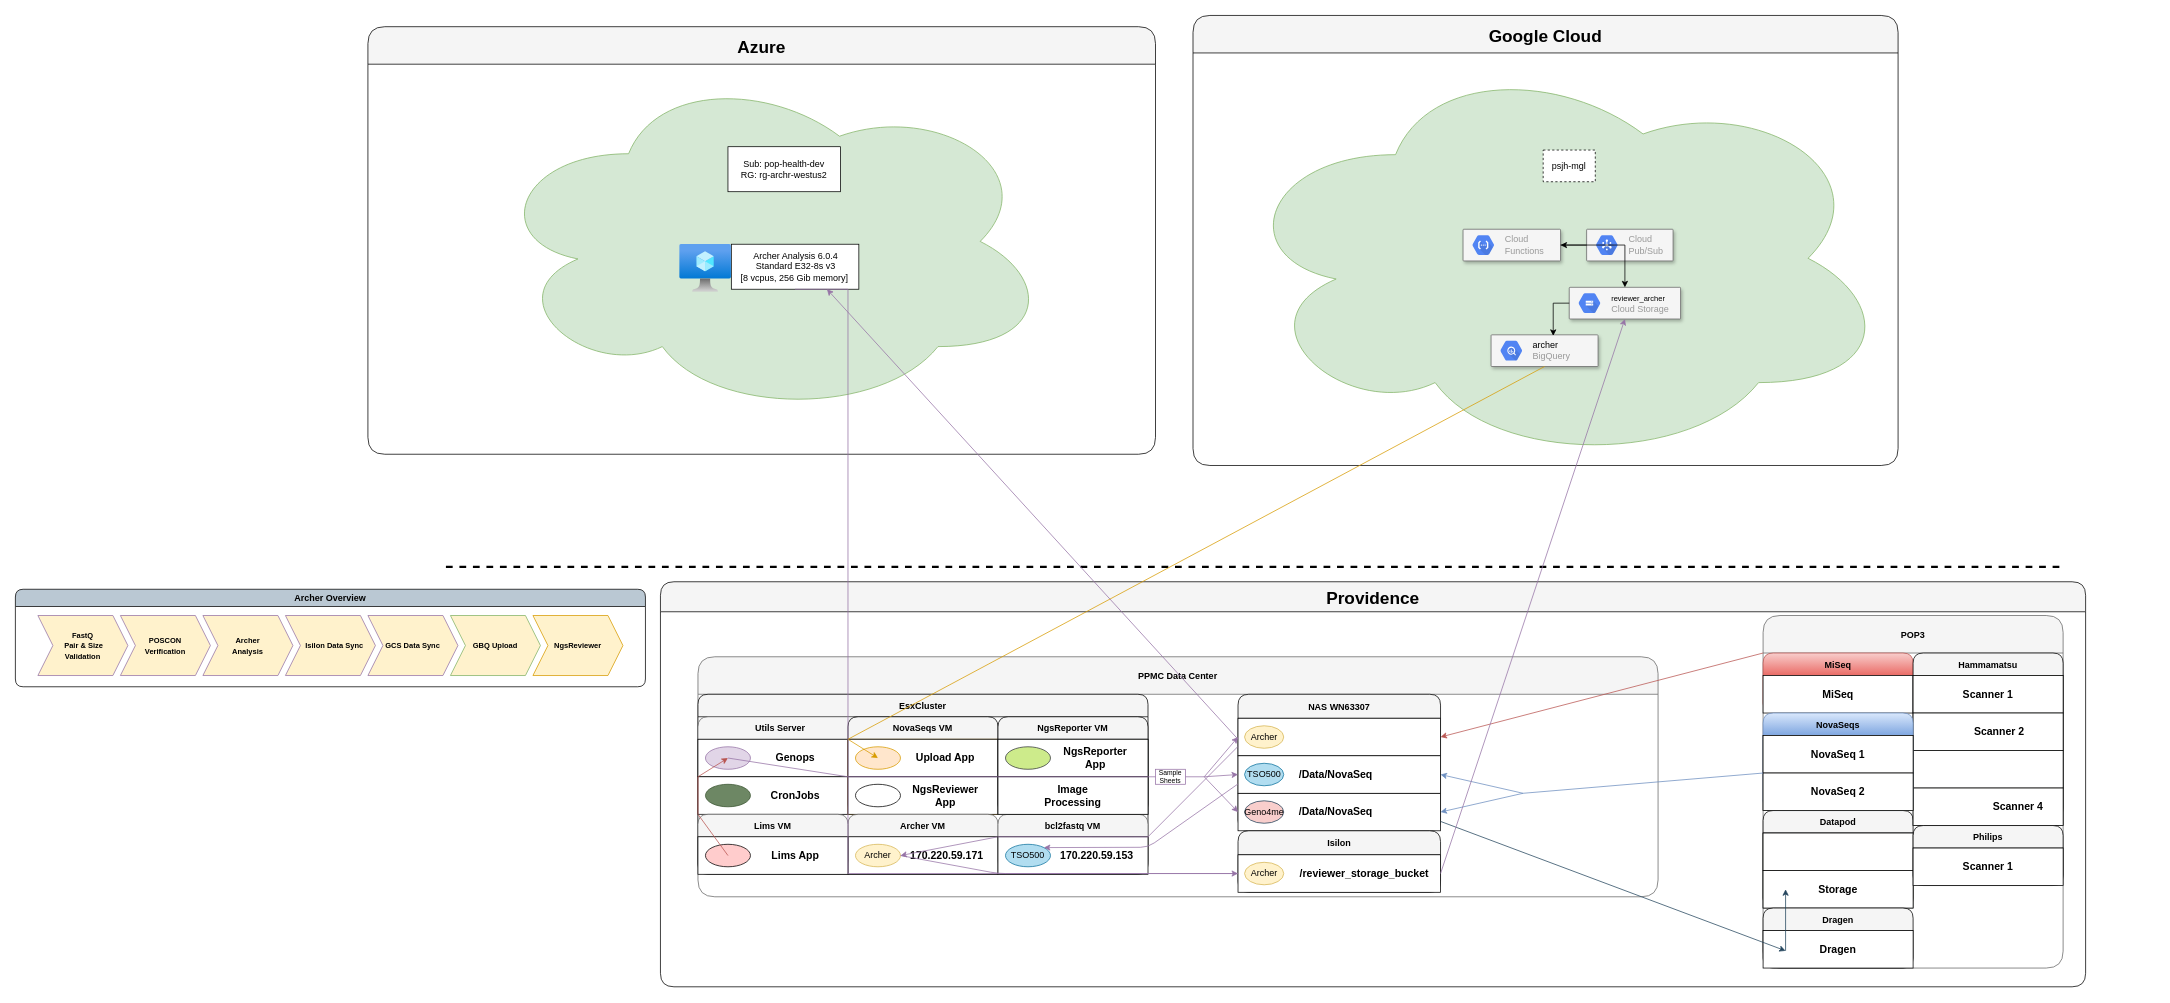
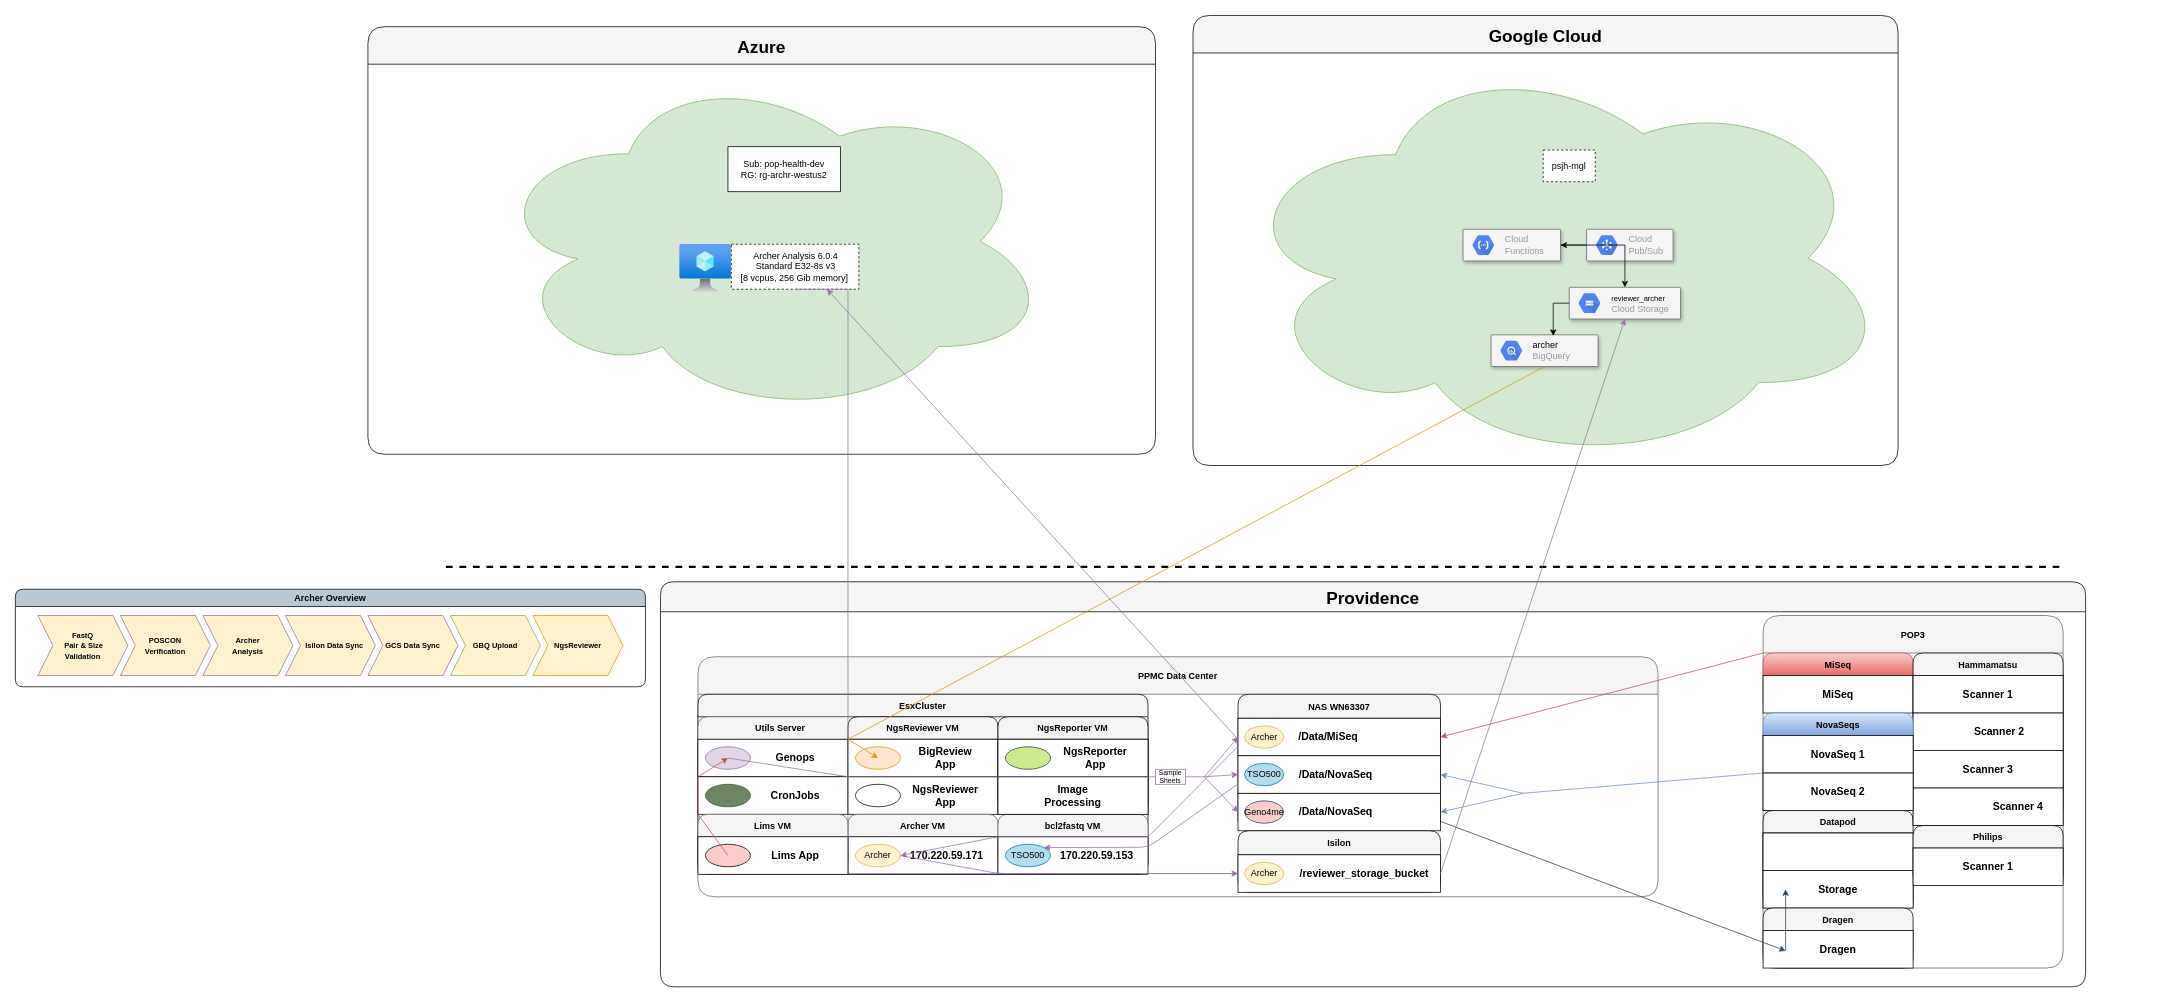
(795, 267) -> (795, 267)
(923, 728) -> (923, 728)
none -> (1328, 737)
(945, 758) -> (945, 758)
none -> (1988, 769)
